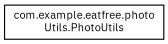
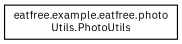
(84, 22) -> (91, 22)
